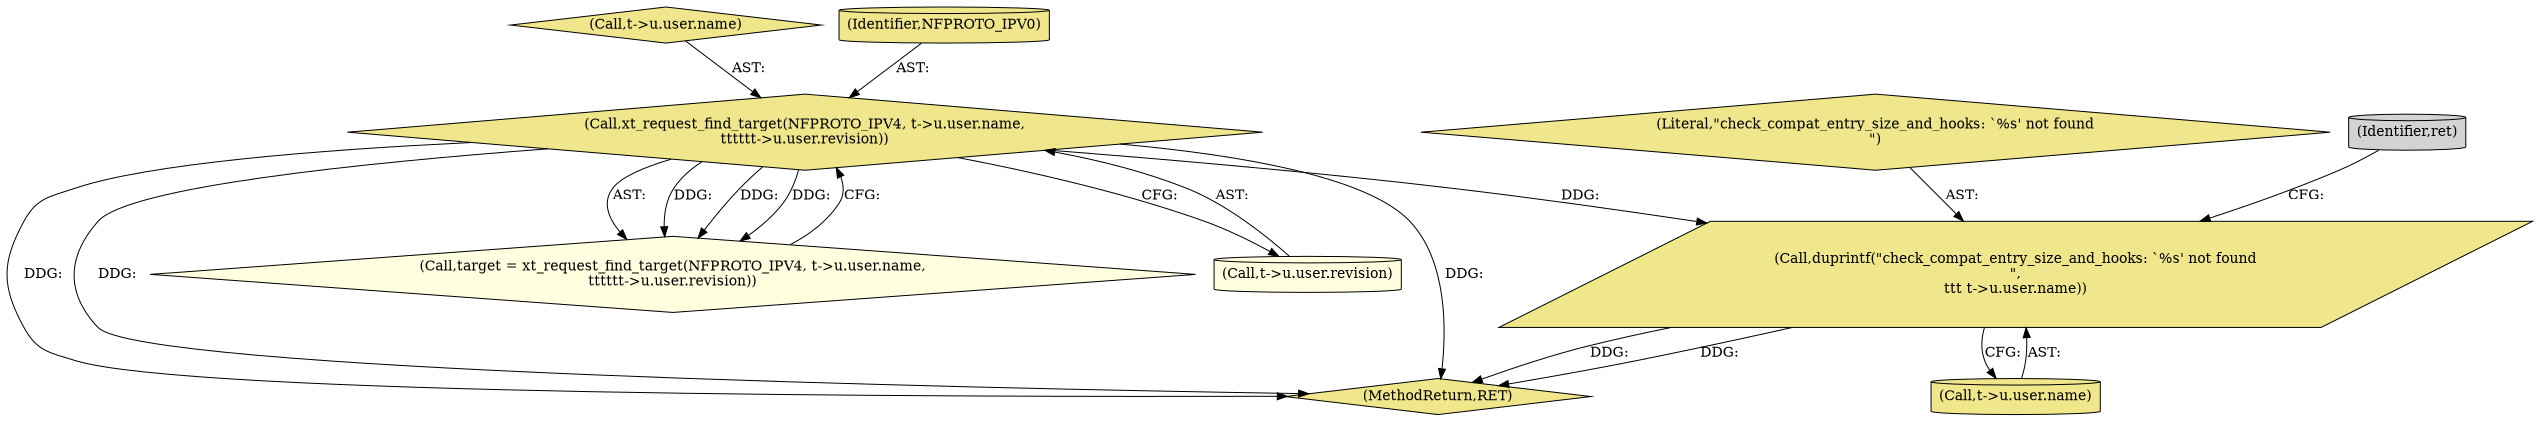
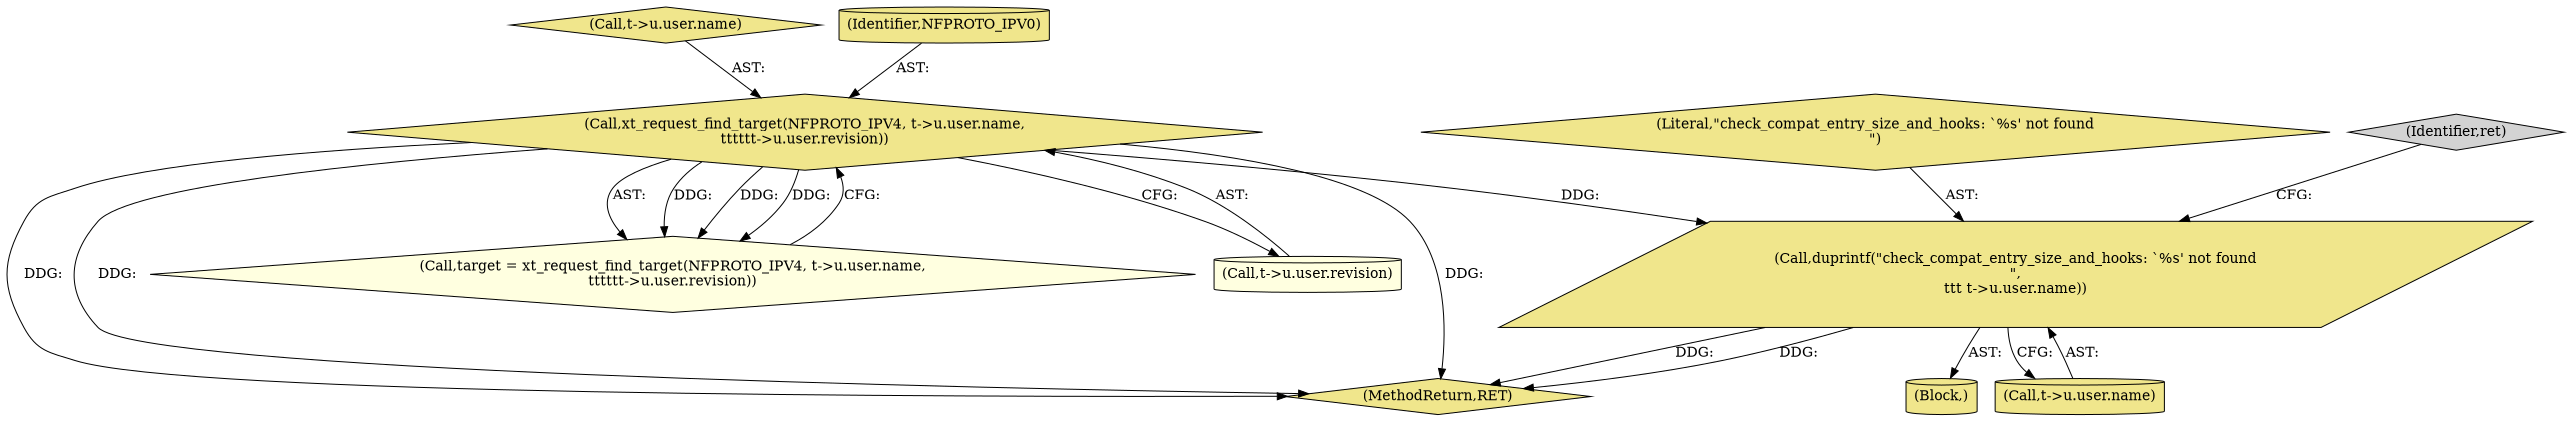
(2407, 132) -> (2456, 132)
none -> (1942, 397)
